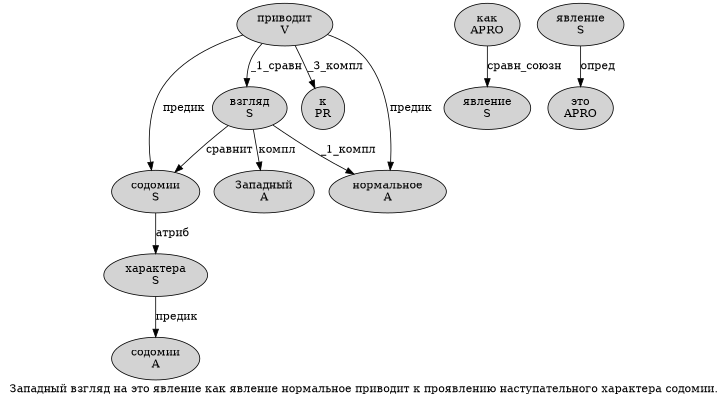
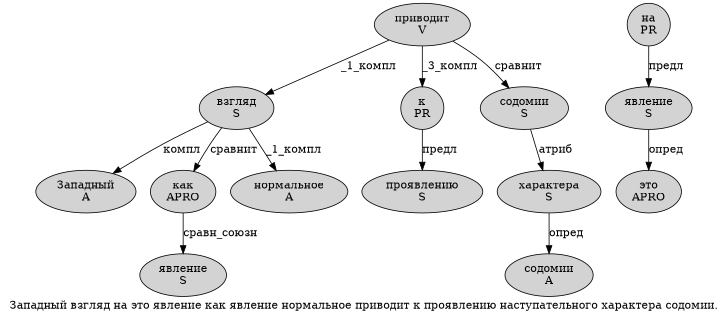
none -> (649, 25)
(276, 66) -> (369, 66)
(381, 86) -> none
(184, 108) -> (518, 66)
(204, 146) -> (209, 146)
none -> (422, 192)
(177, 317) -> (566, 233)
